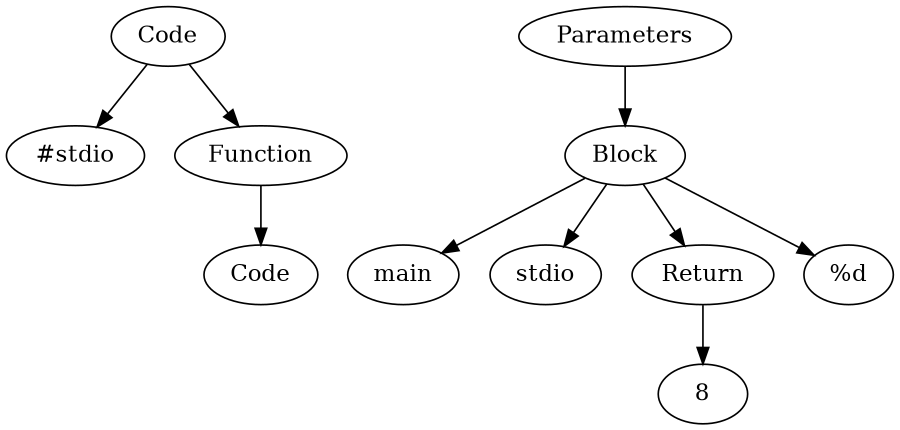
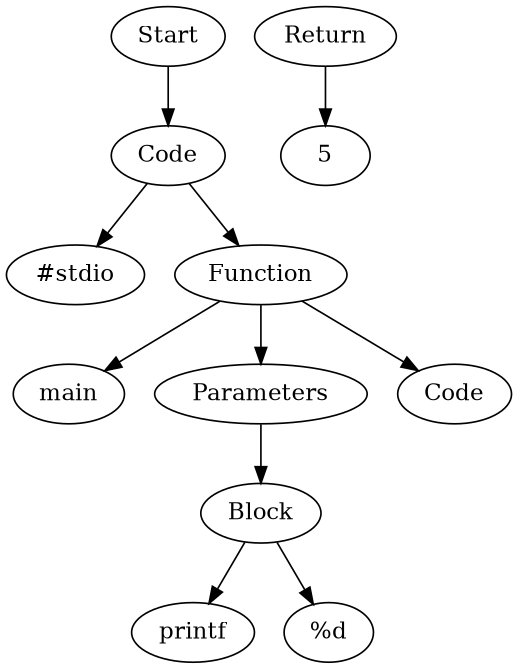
none -> (168, 36)
(659, 208) -> none
(521, 212) -> (169, 332)
(546, 275) -> (193, 632)
none -> (261, 326)
(703, 394) -> (325, 156)
